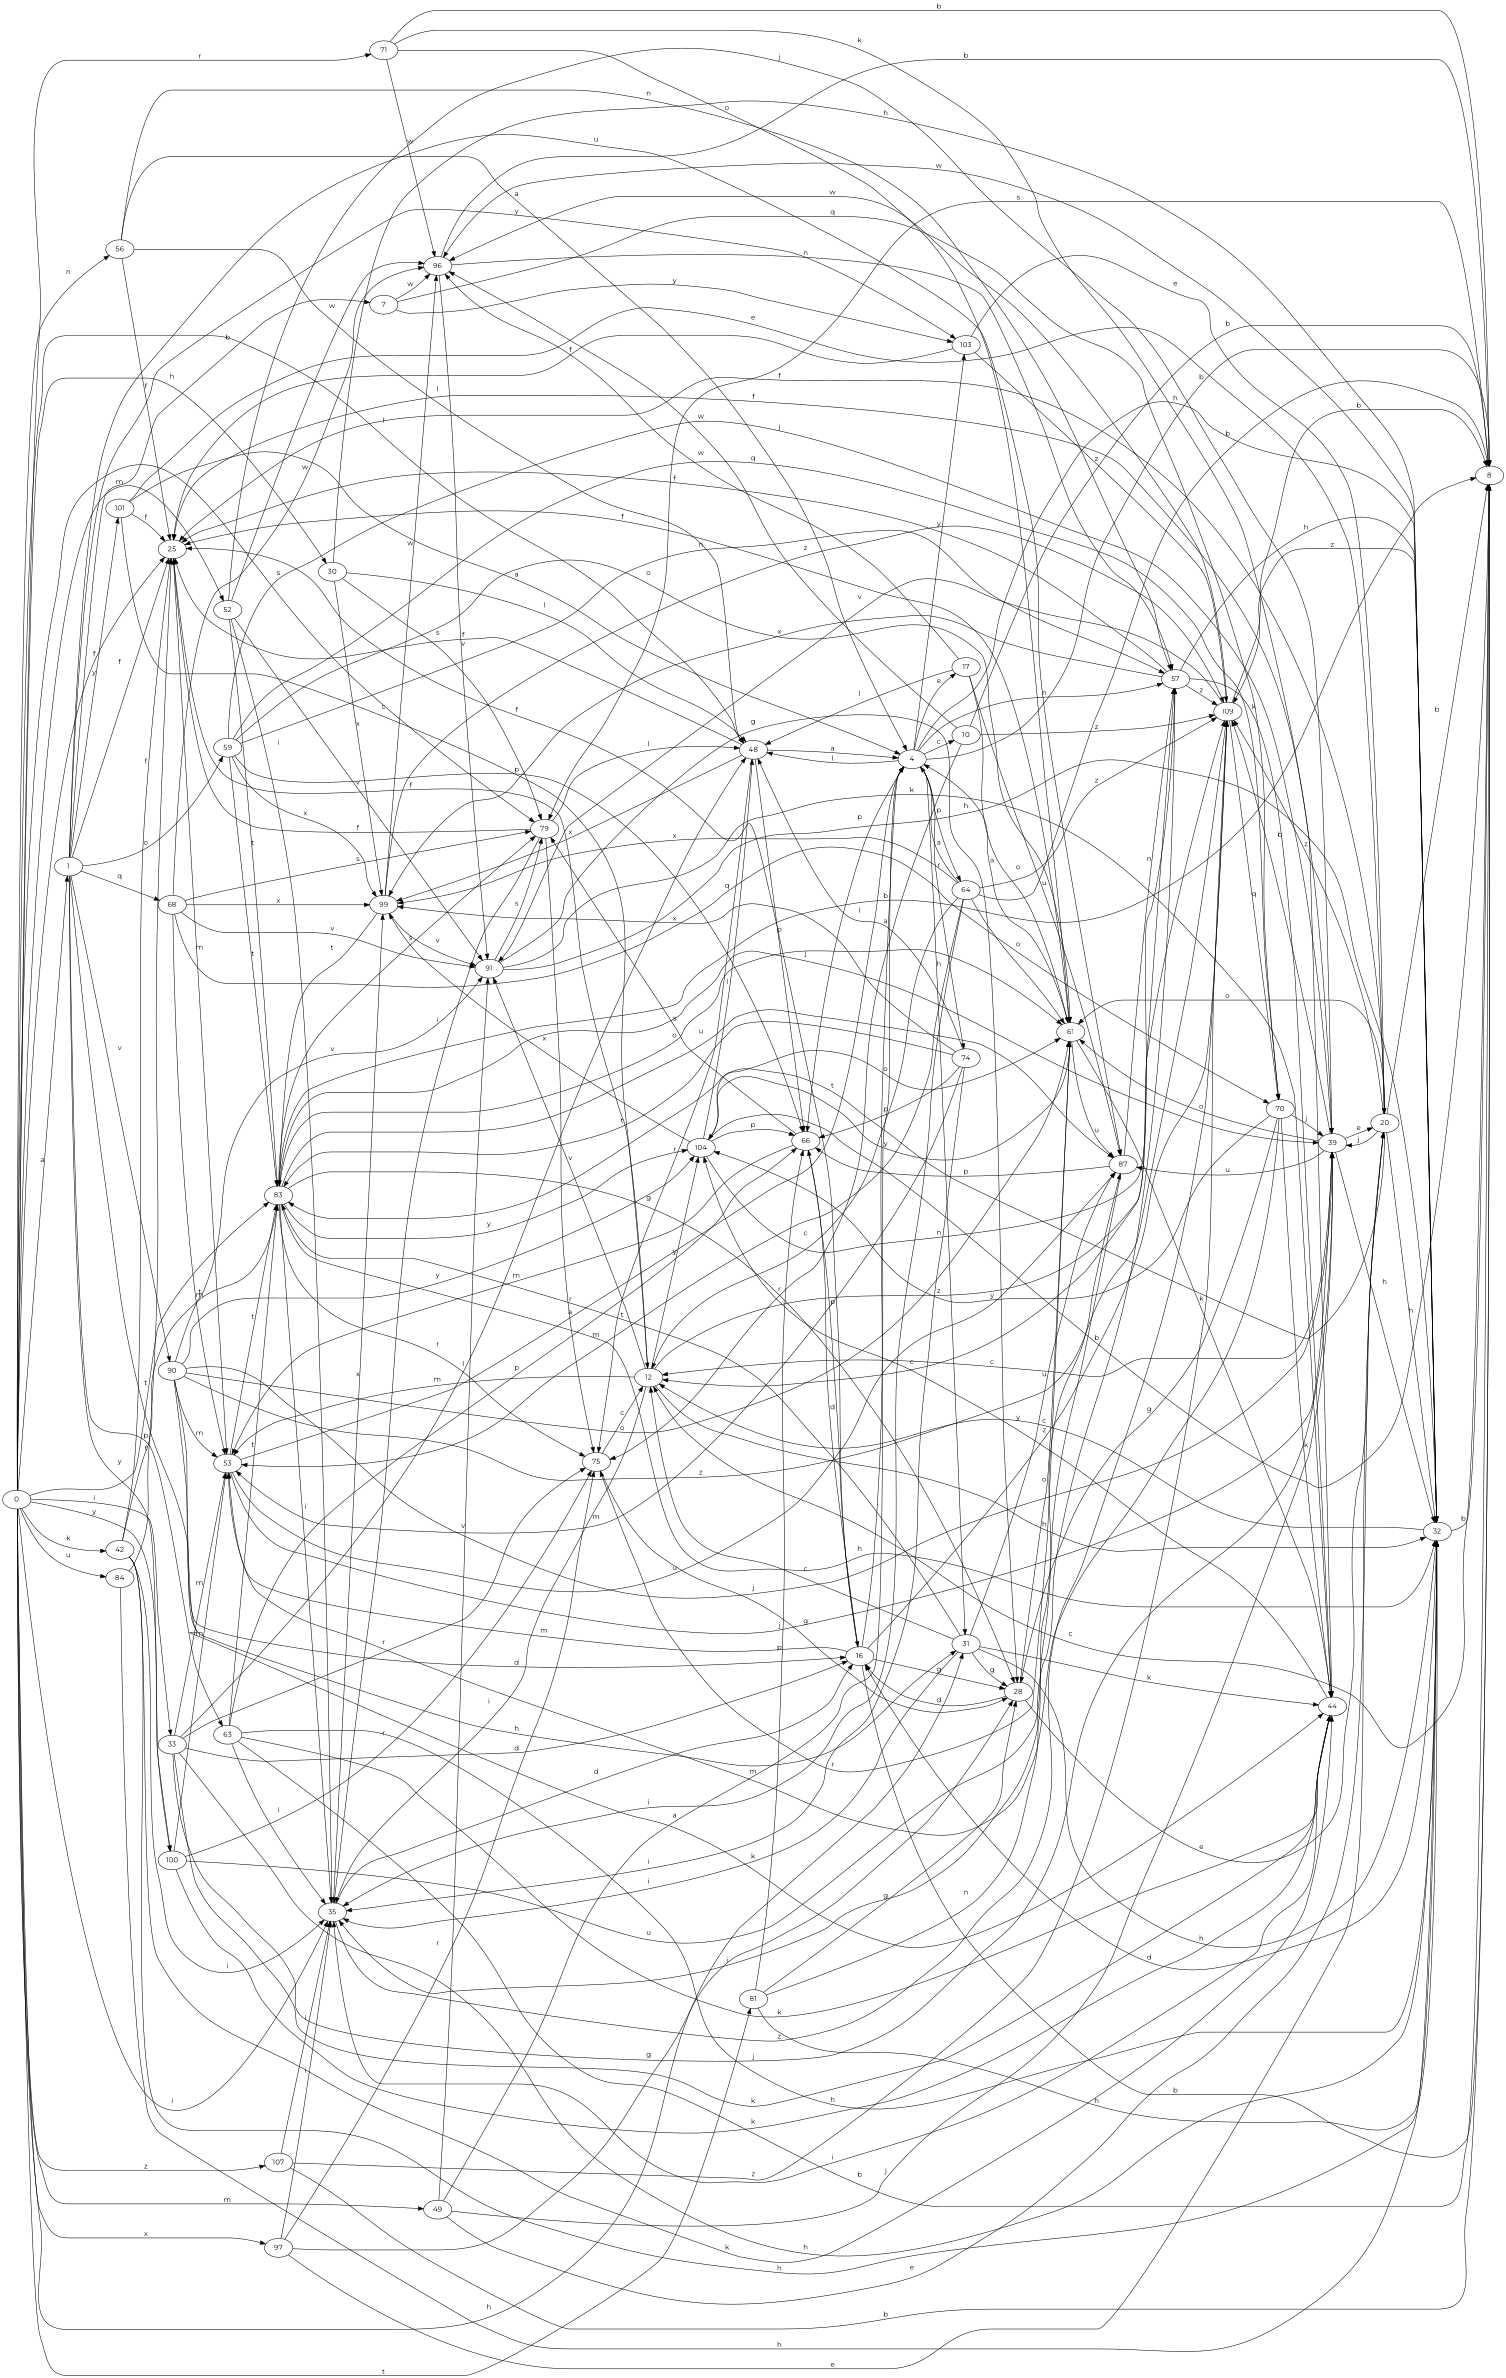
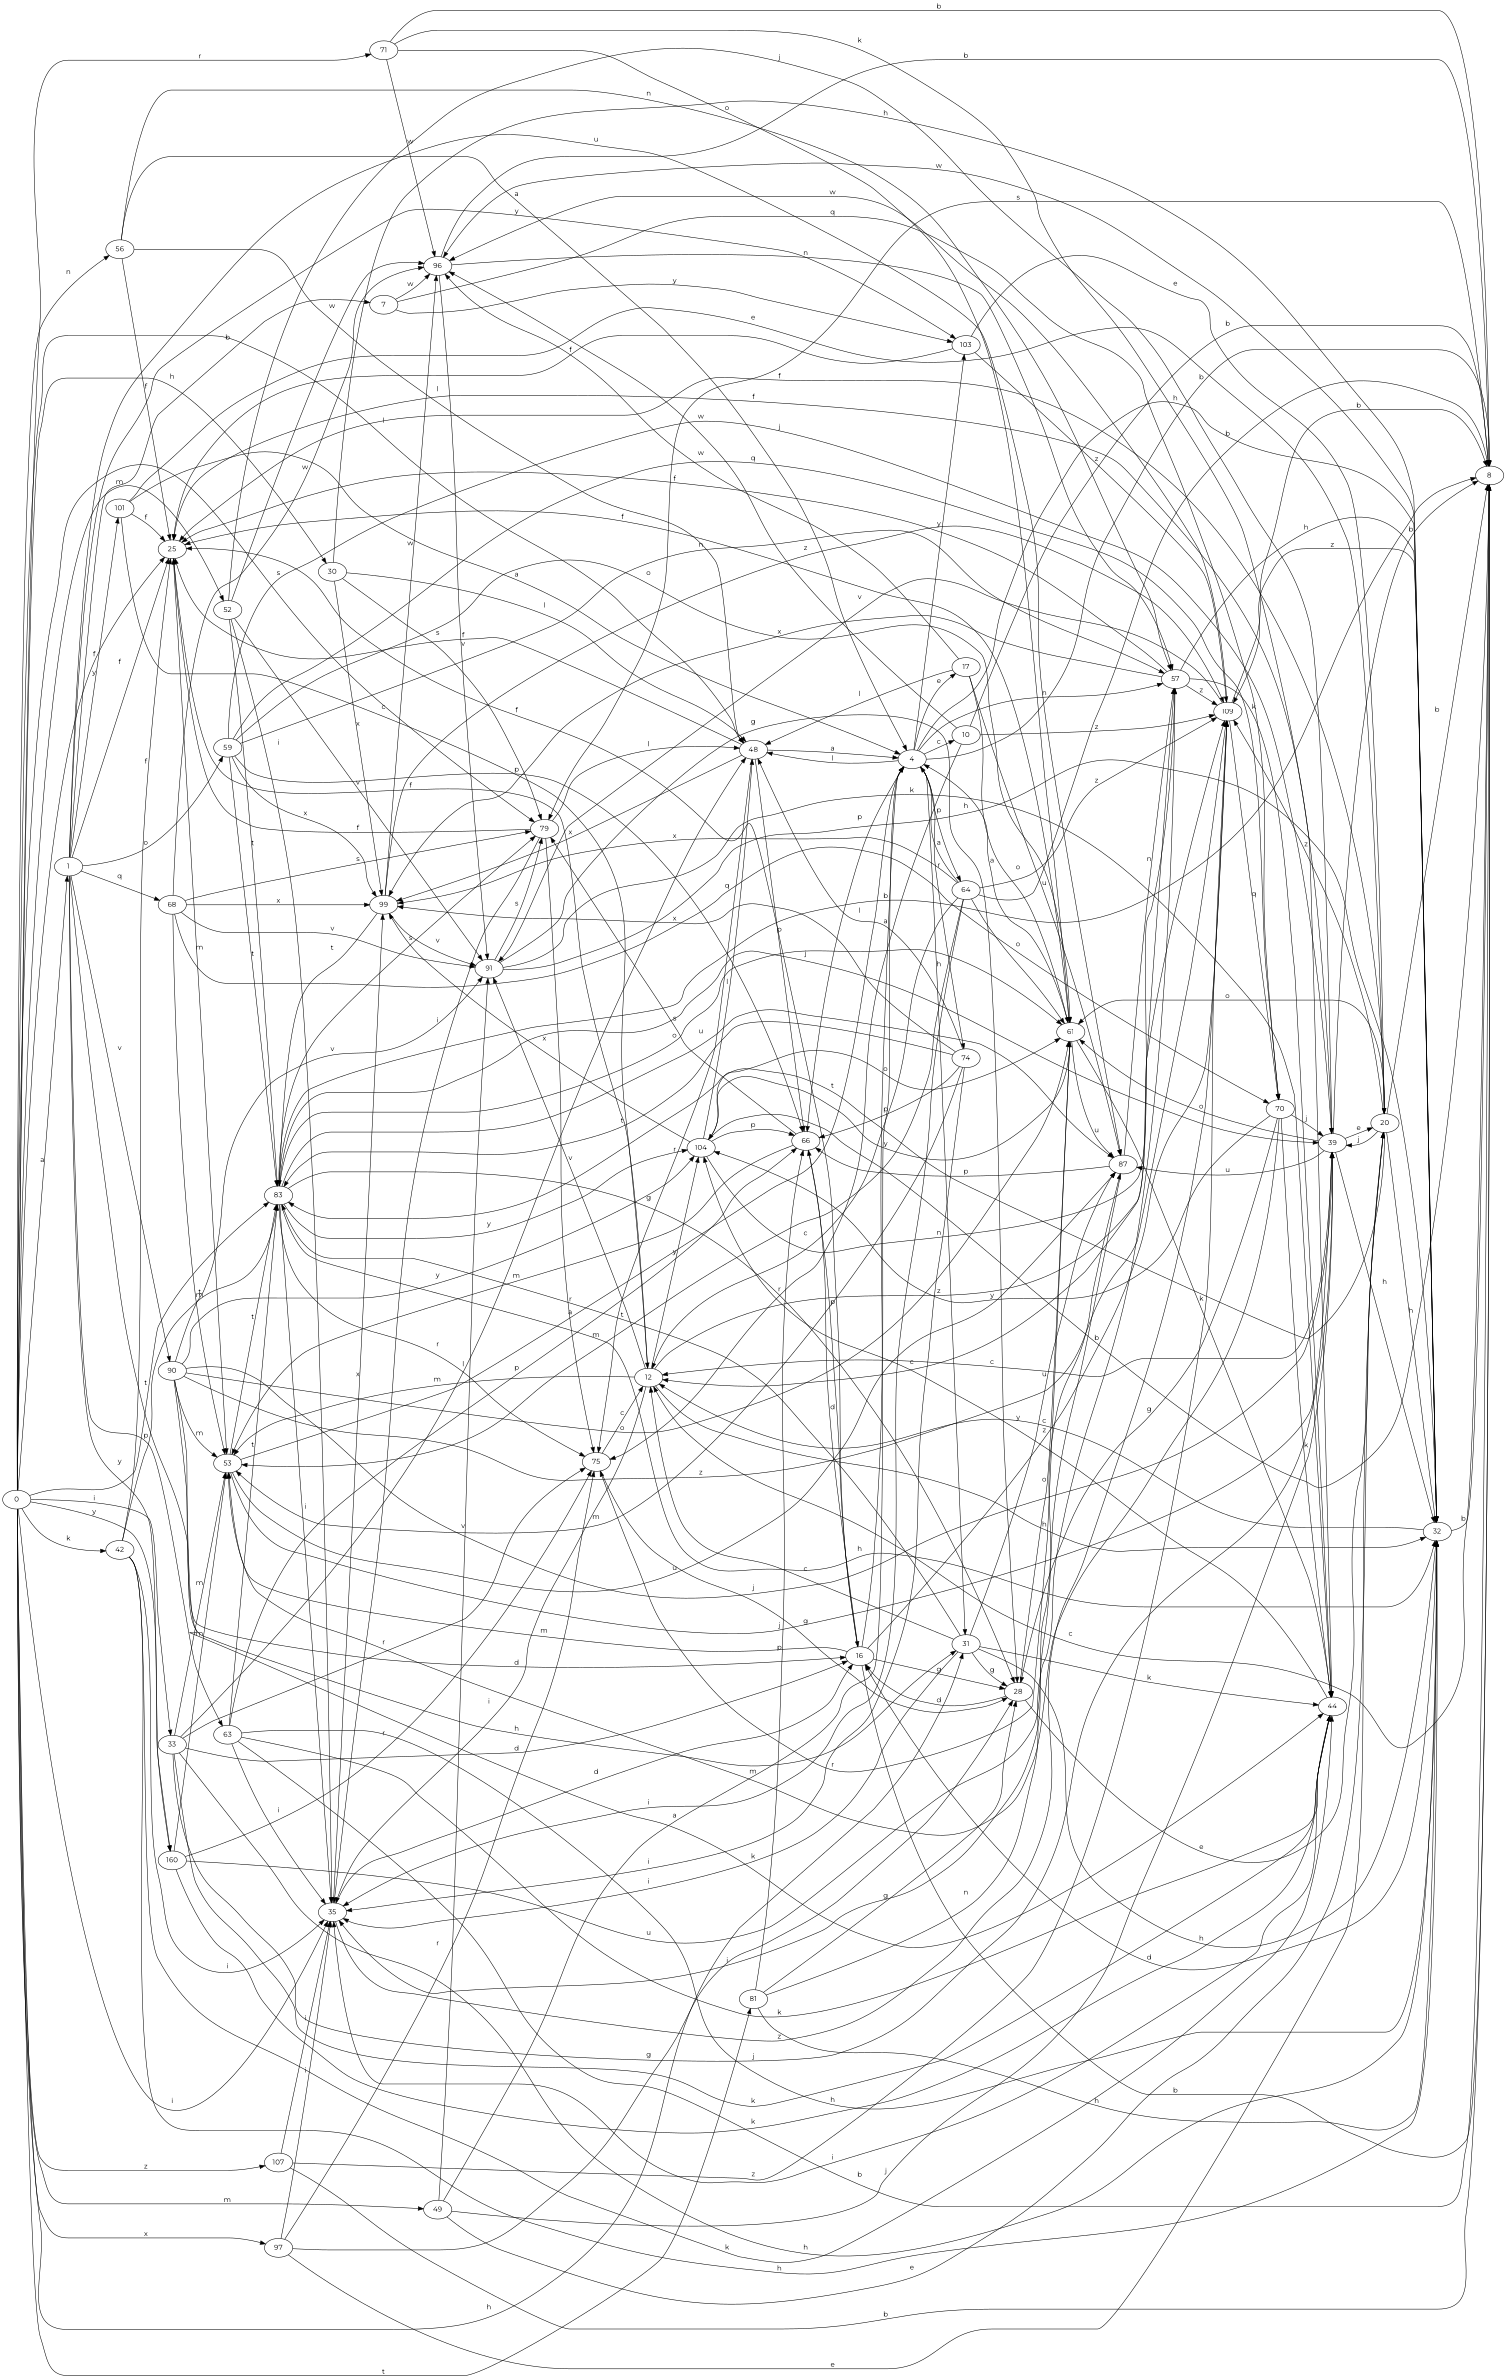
(1285, 918) -> (1356, 791)
(120, 1578) -> none
(172, 1860) -> (172, 1860)
